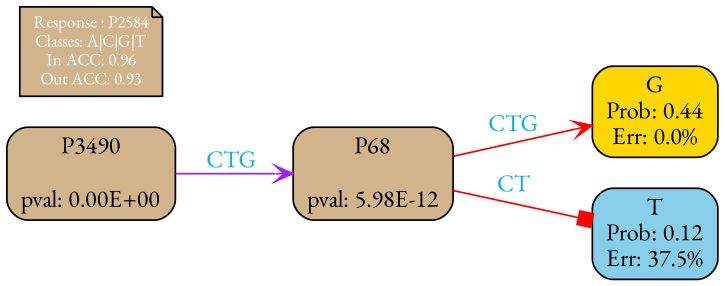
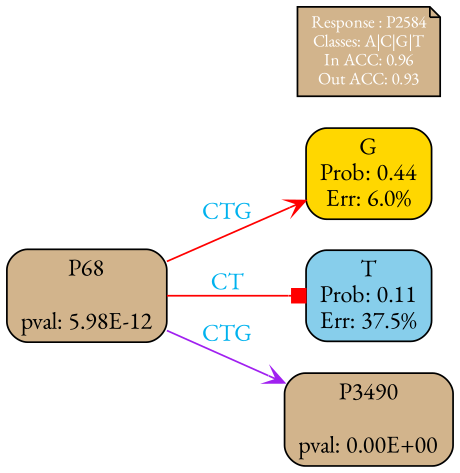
(655, 112) -> (369, 174)
(225, 174) -> (218, 353)
(655, 234) -> (369, 296)
